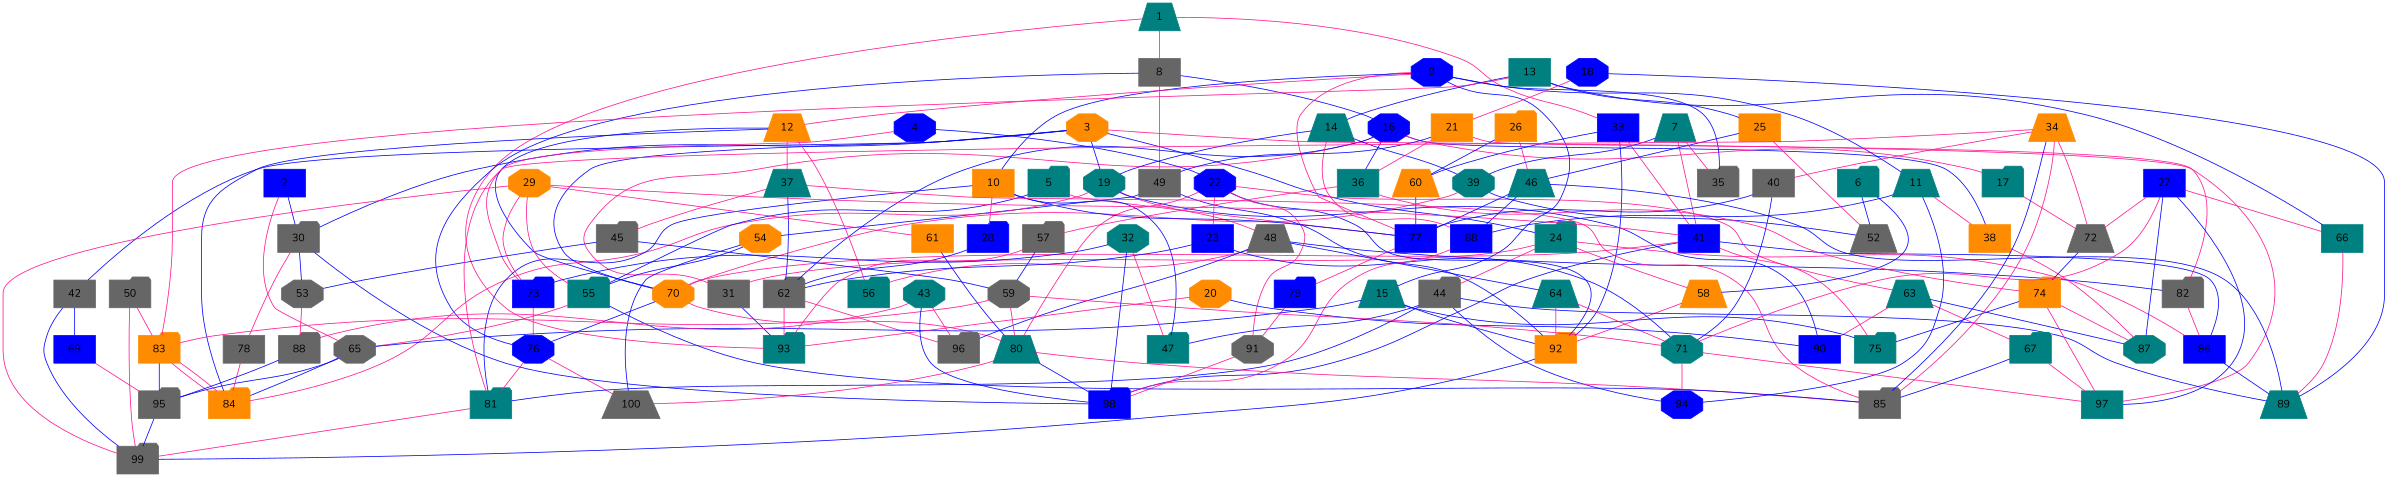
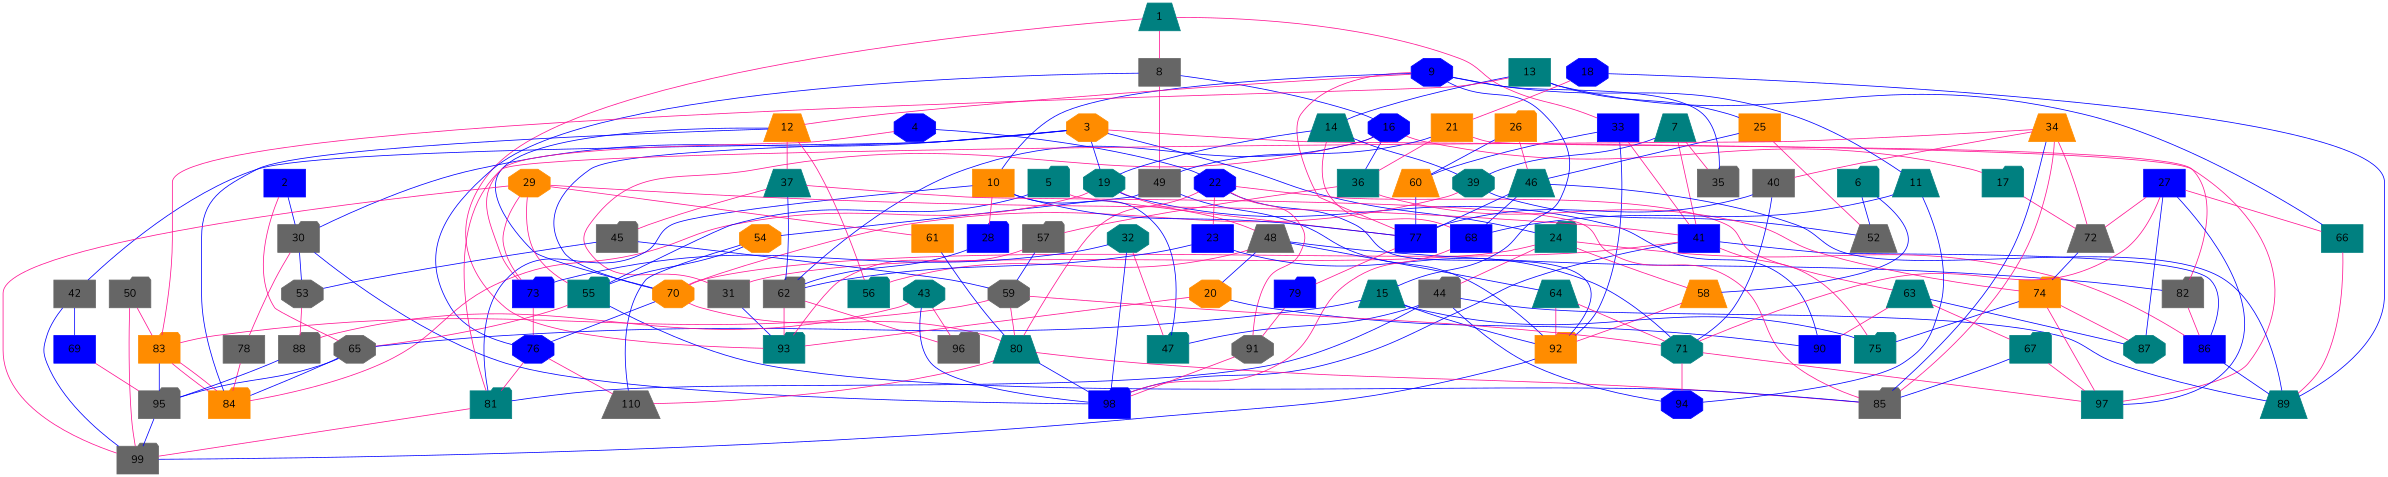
(1990, 239) -> none
(1114, 293) -> (1239, 267)
(631, 405) -> (631, 405)
